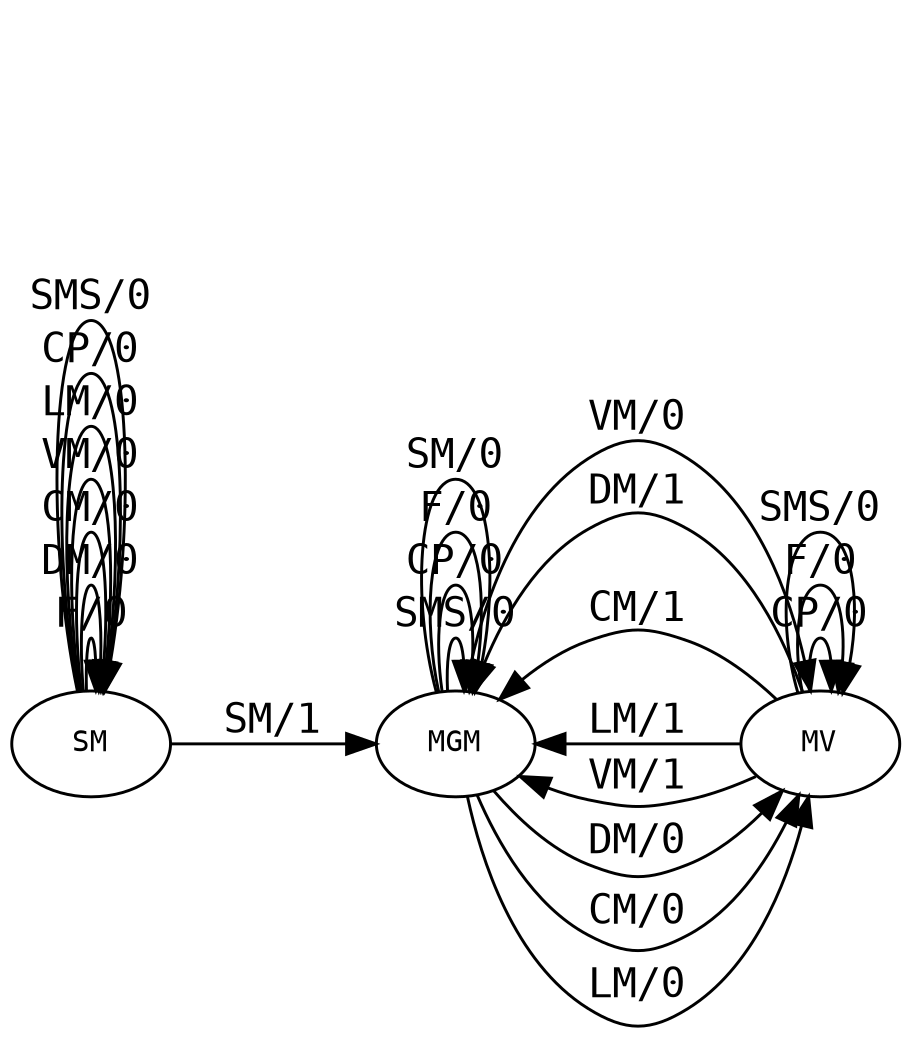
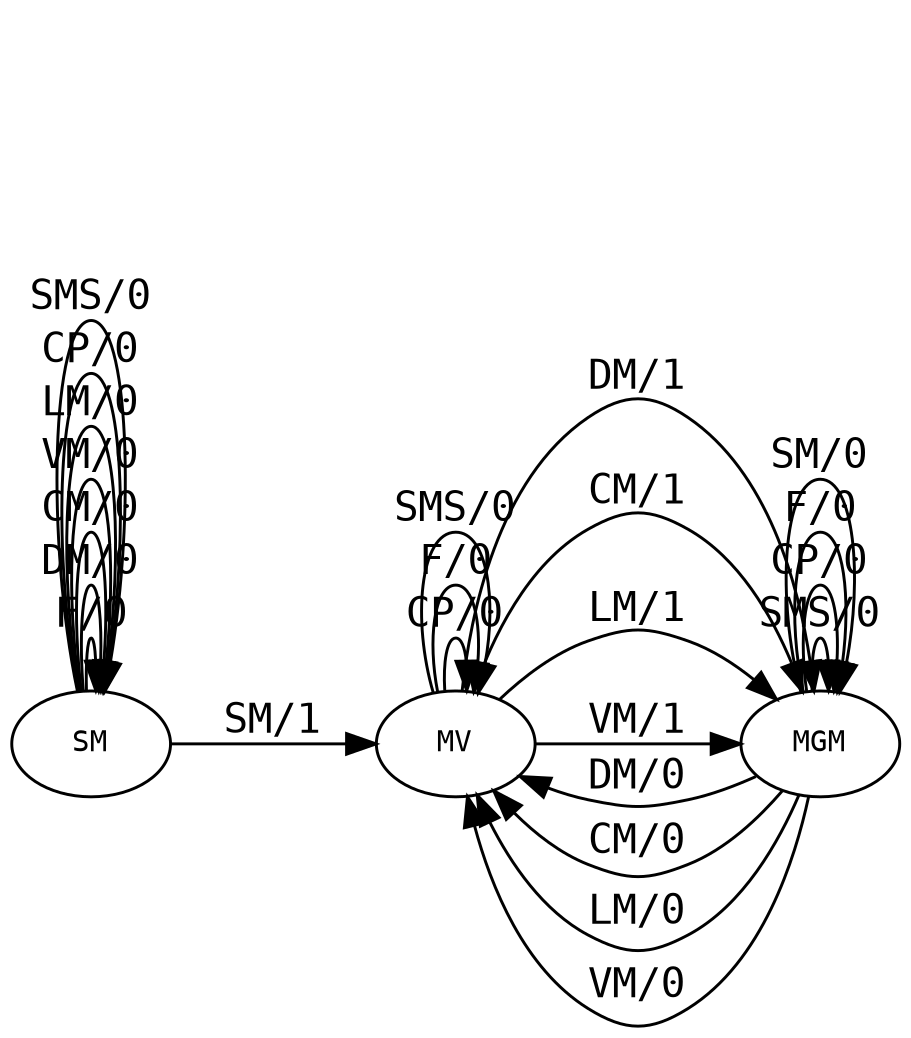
(259, 744) -> (259, 744)
